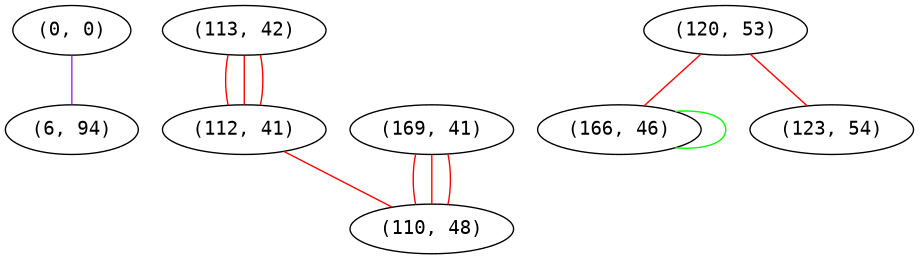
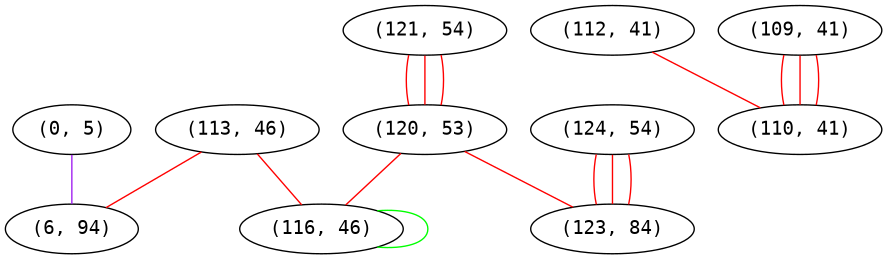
(72, 30) -> (72, 130)
(244, 30) -> none
none -> (425, 30)
none -> (237, 130)
(432, 130) -> (800, 30)
none -> (612, 130)
(619, 130) -> (321, 229)
(832, 130) -> (612, 229)
(432, 229) -> (800, 130)
